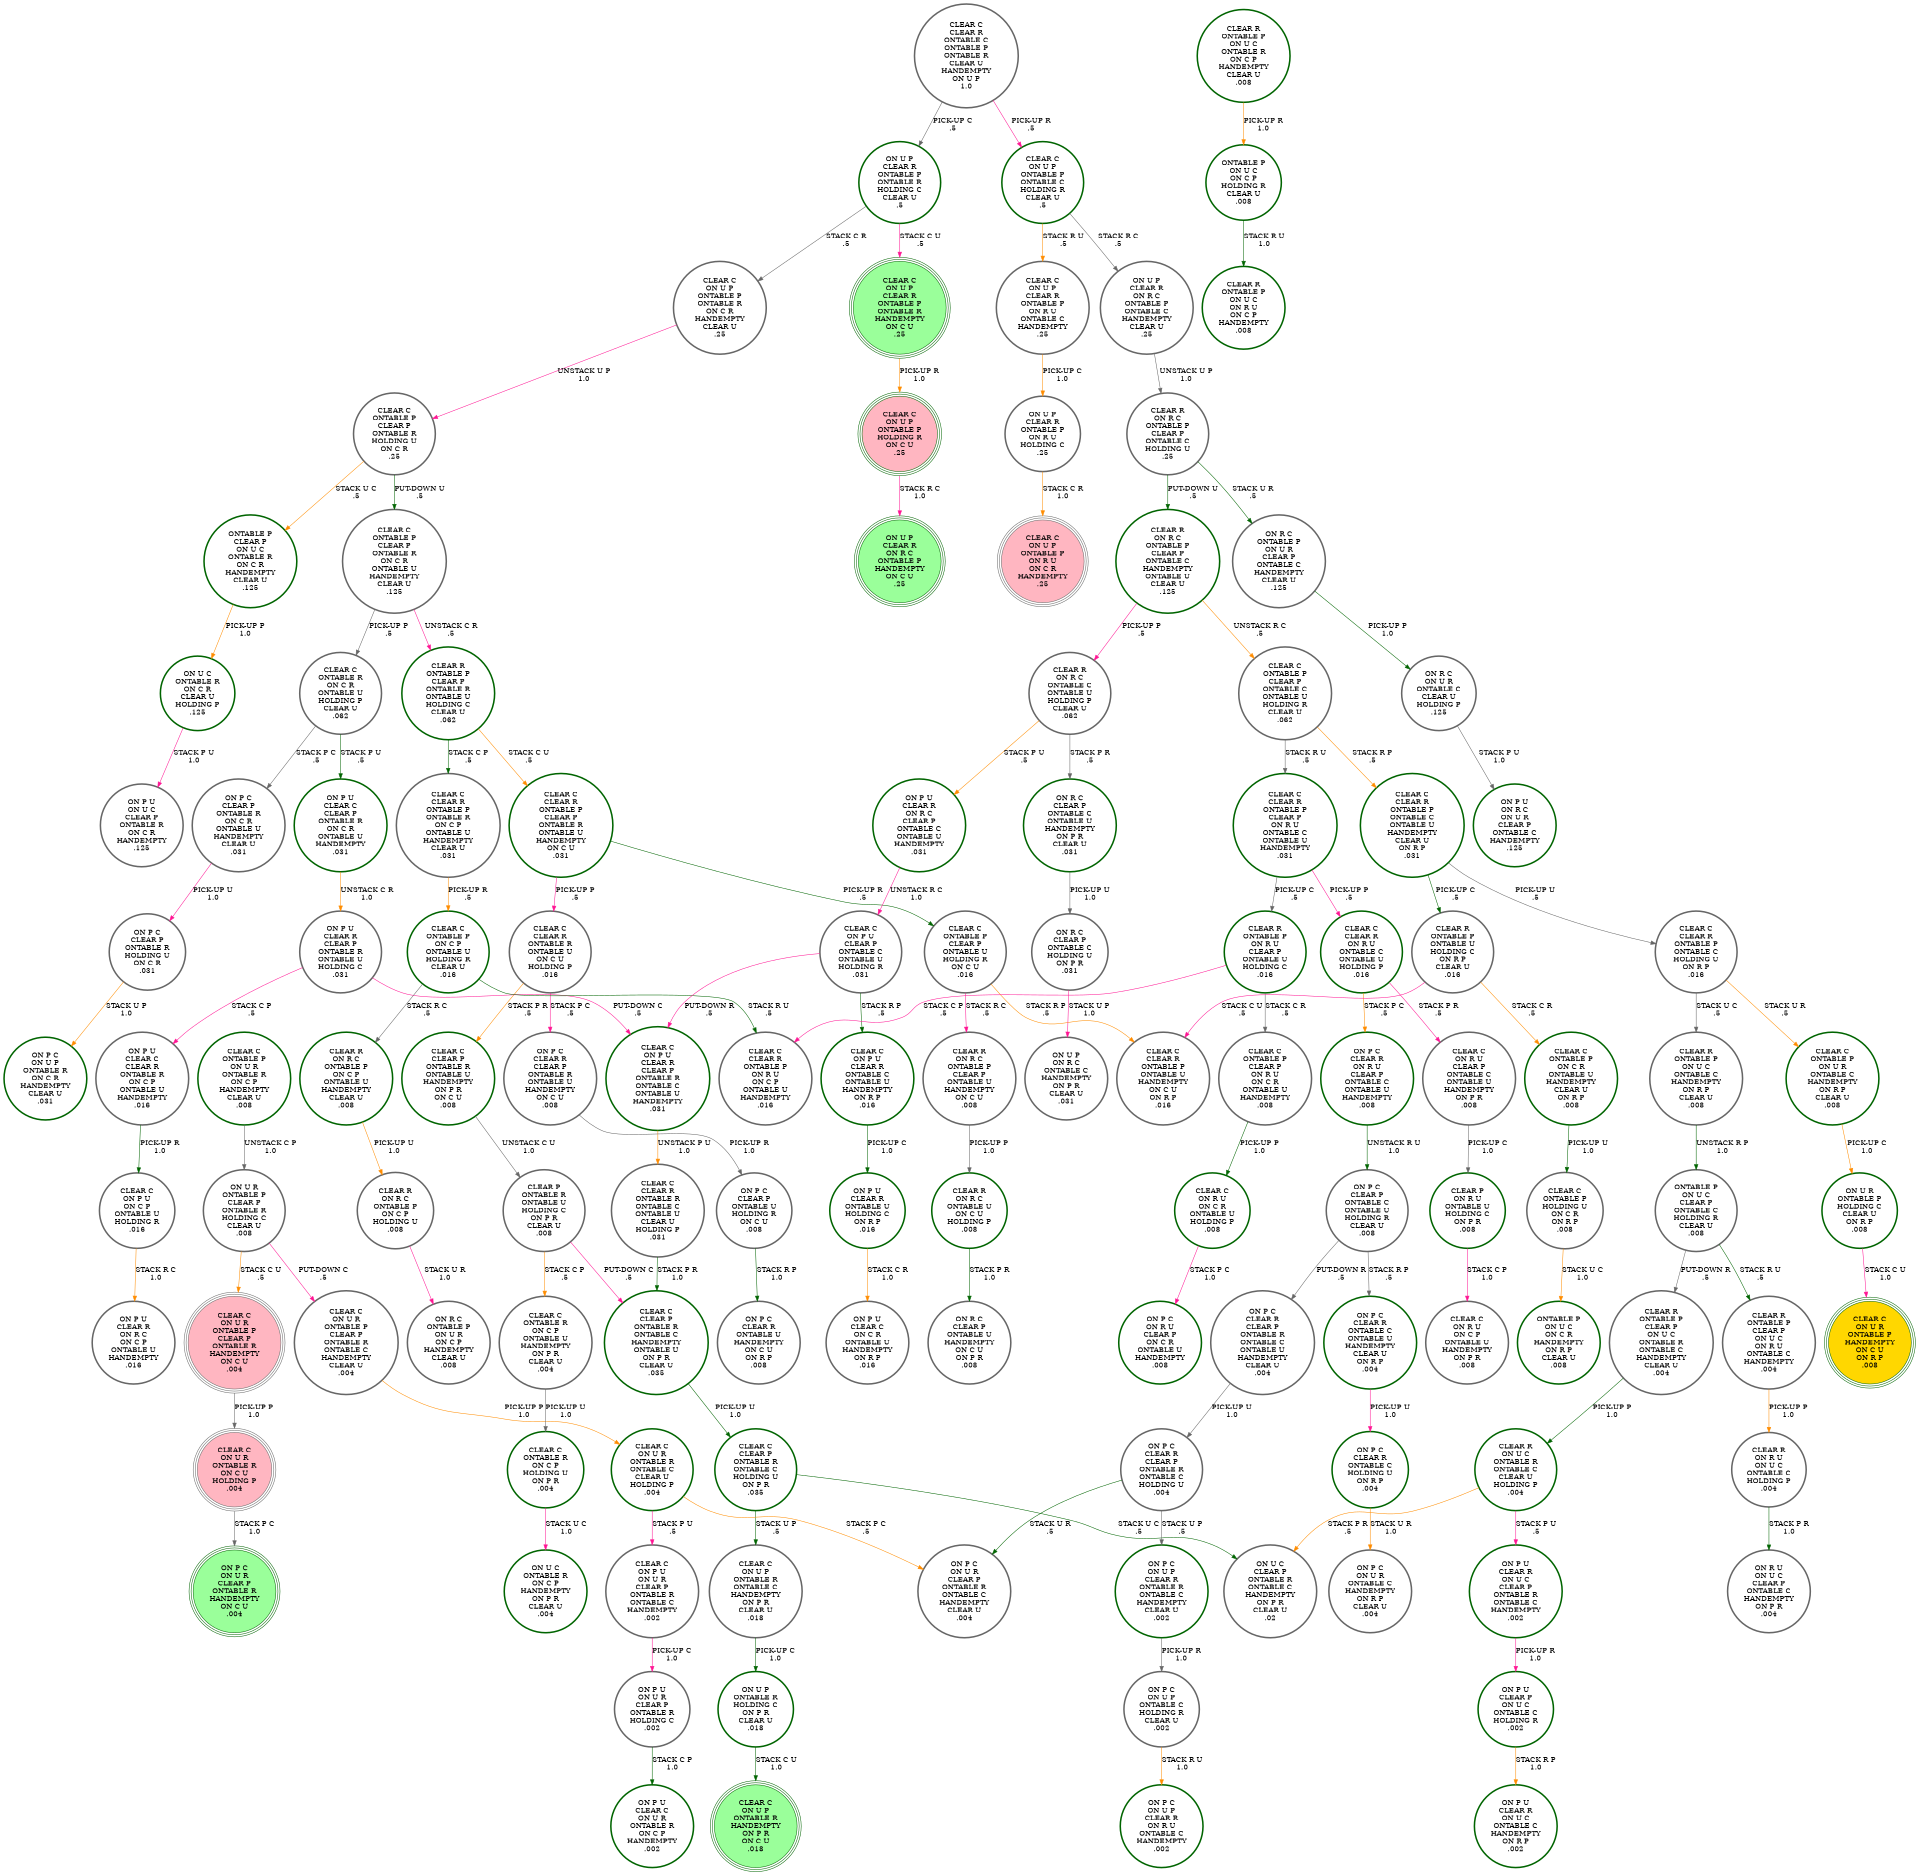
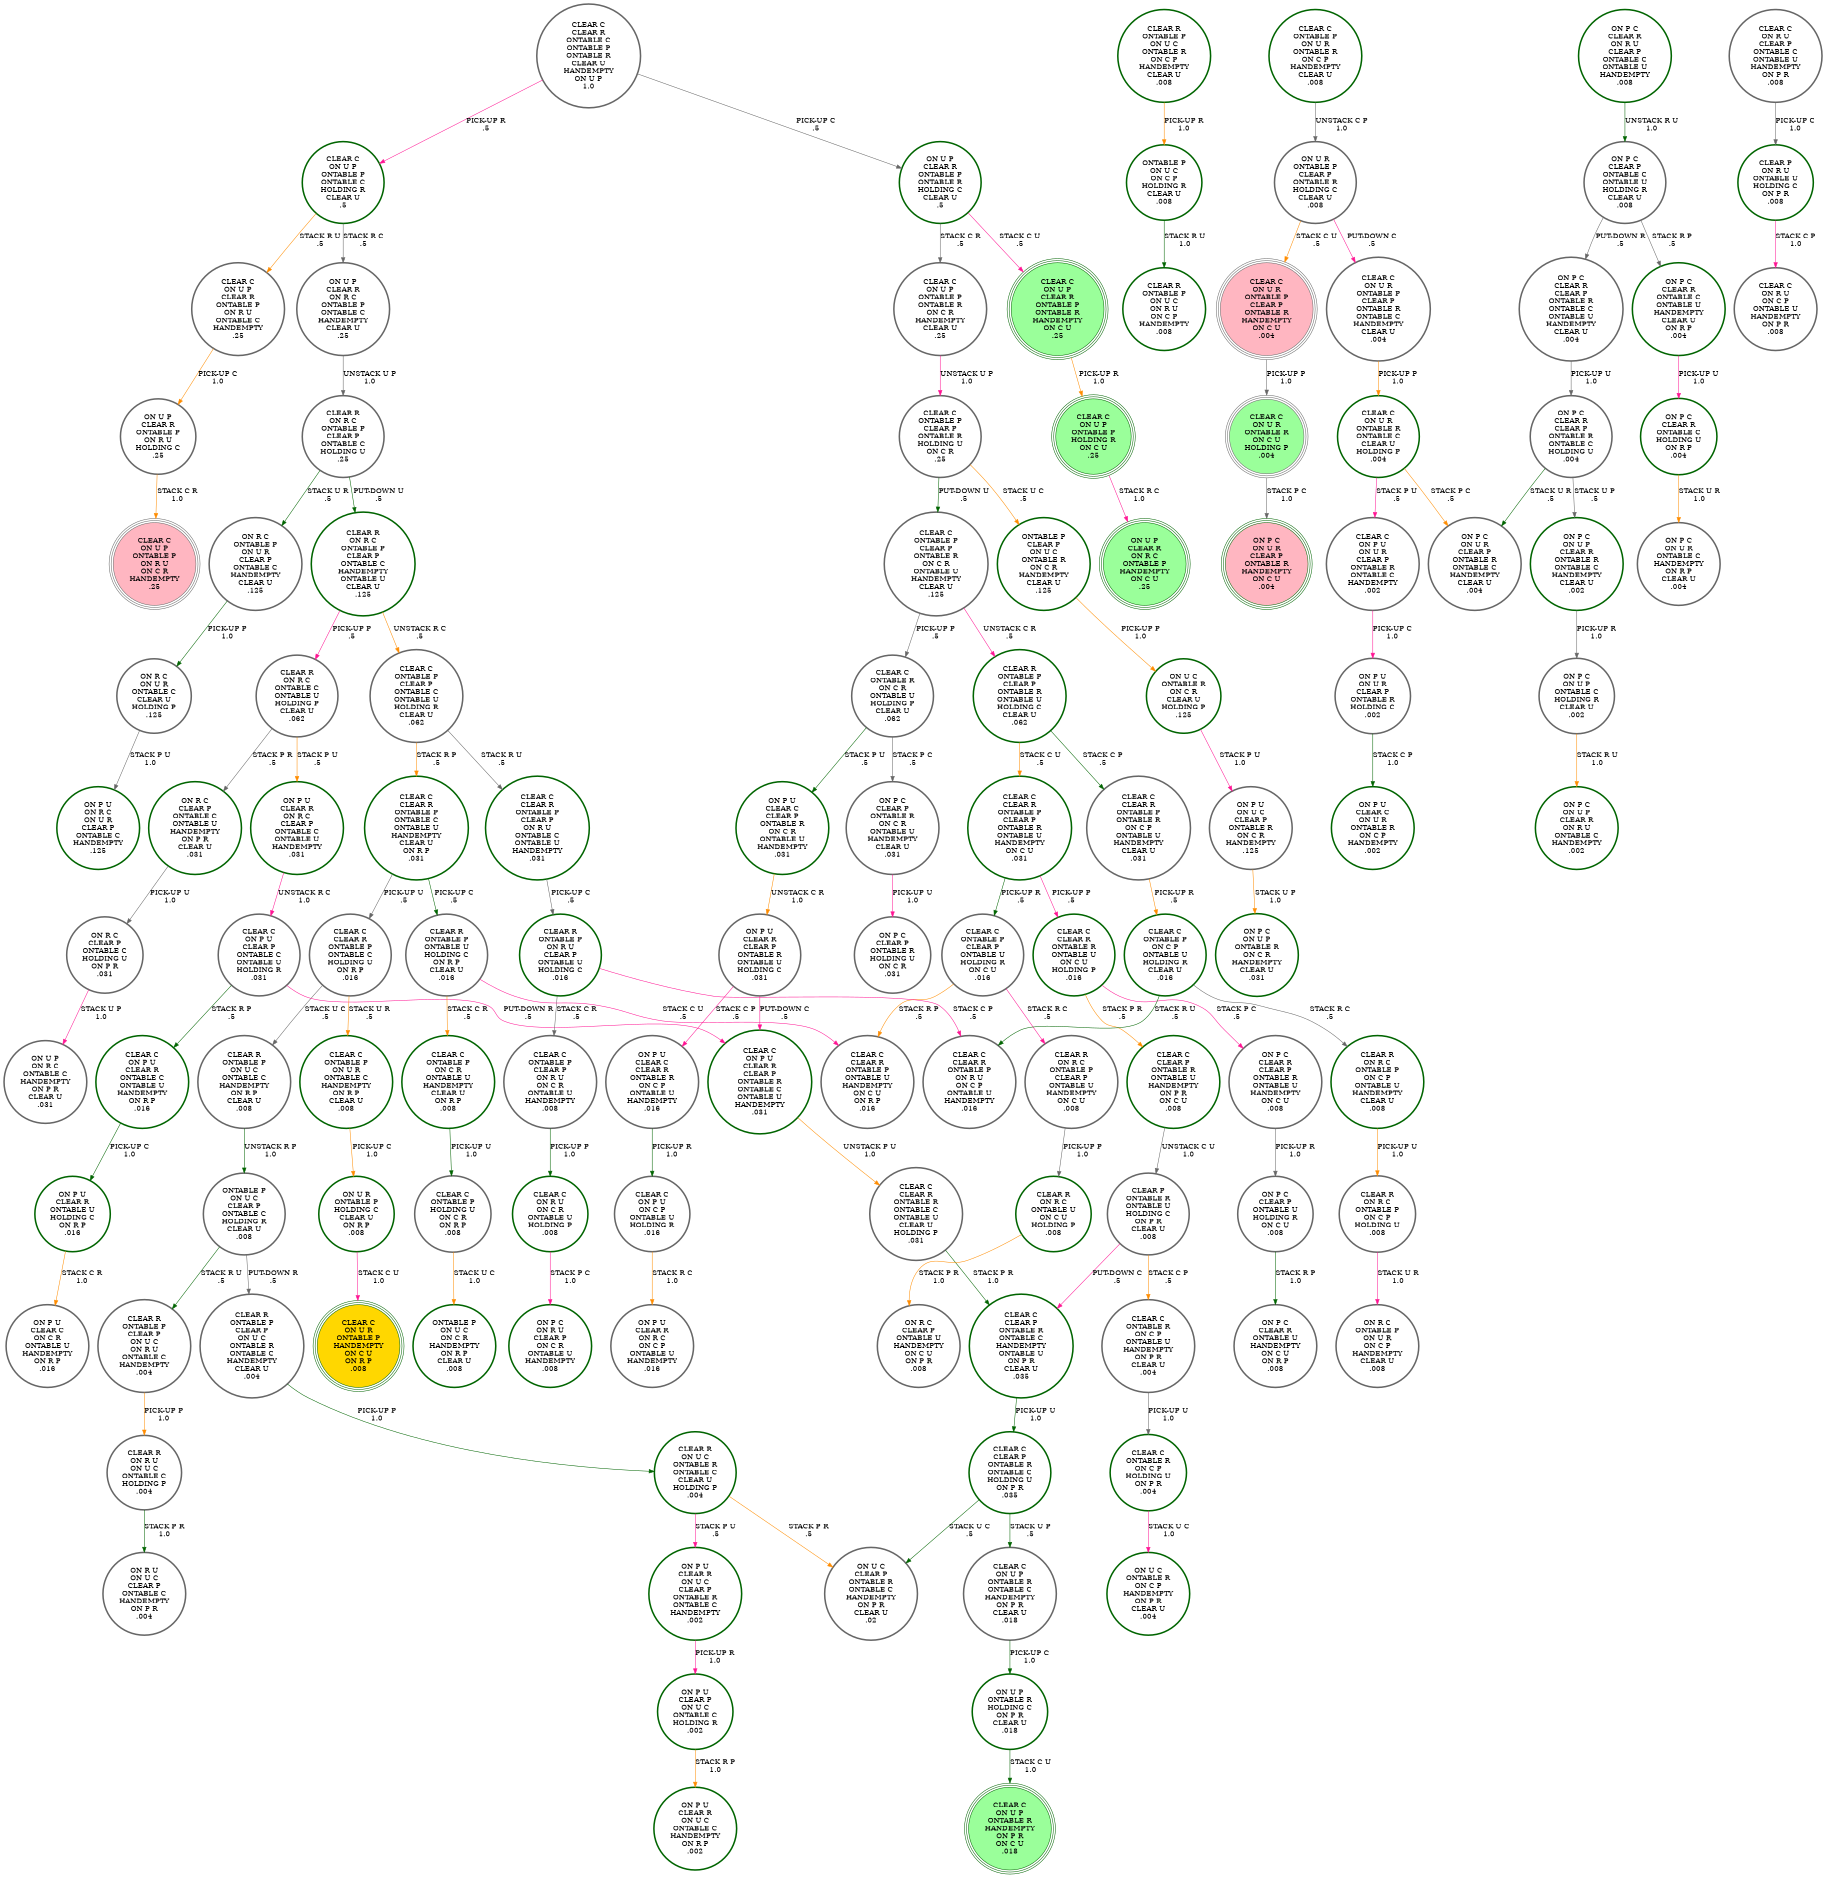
(900, 434) -> (1093, 437)
(550, 952) -> (1074, 955)
(1362, 952) -> none
(99, 1012) -> (1254, 889)
(969, 1272) -> (963, 1262)
(235, 1470) -> (1267, 437)
(235, 1591) -> (1267, 564)
